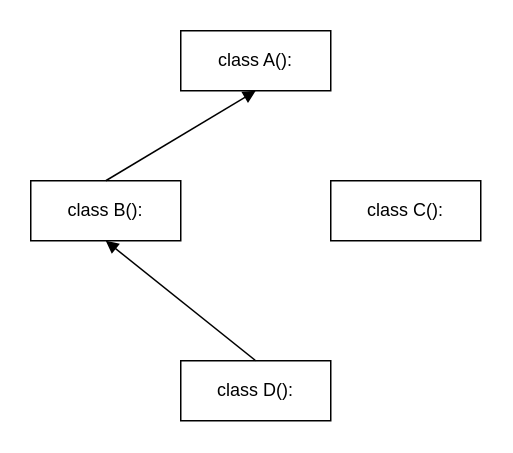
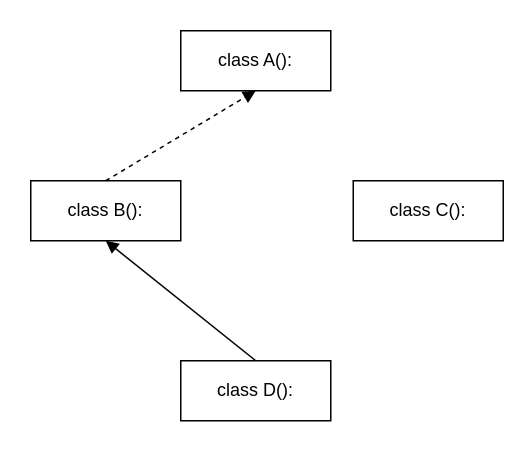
(176, 138) -> (176, 138)
(406, 211) -> (428, 211)
